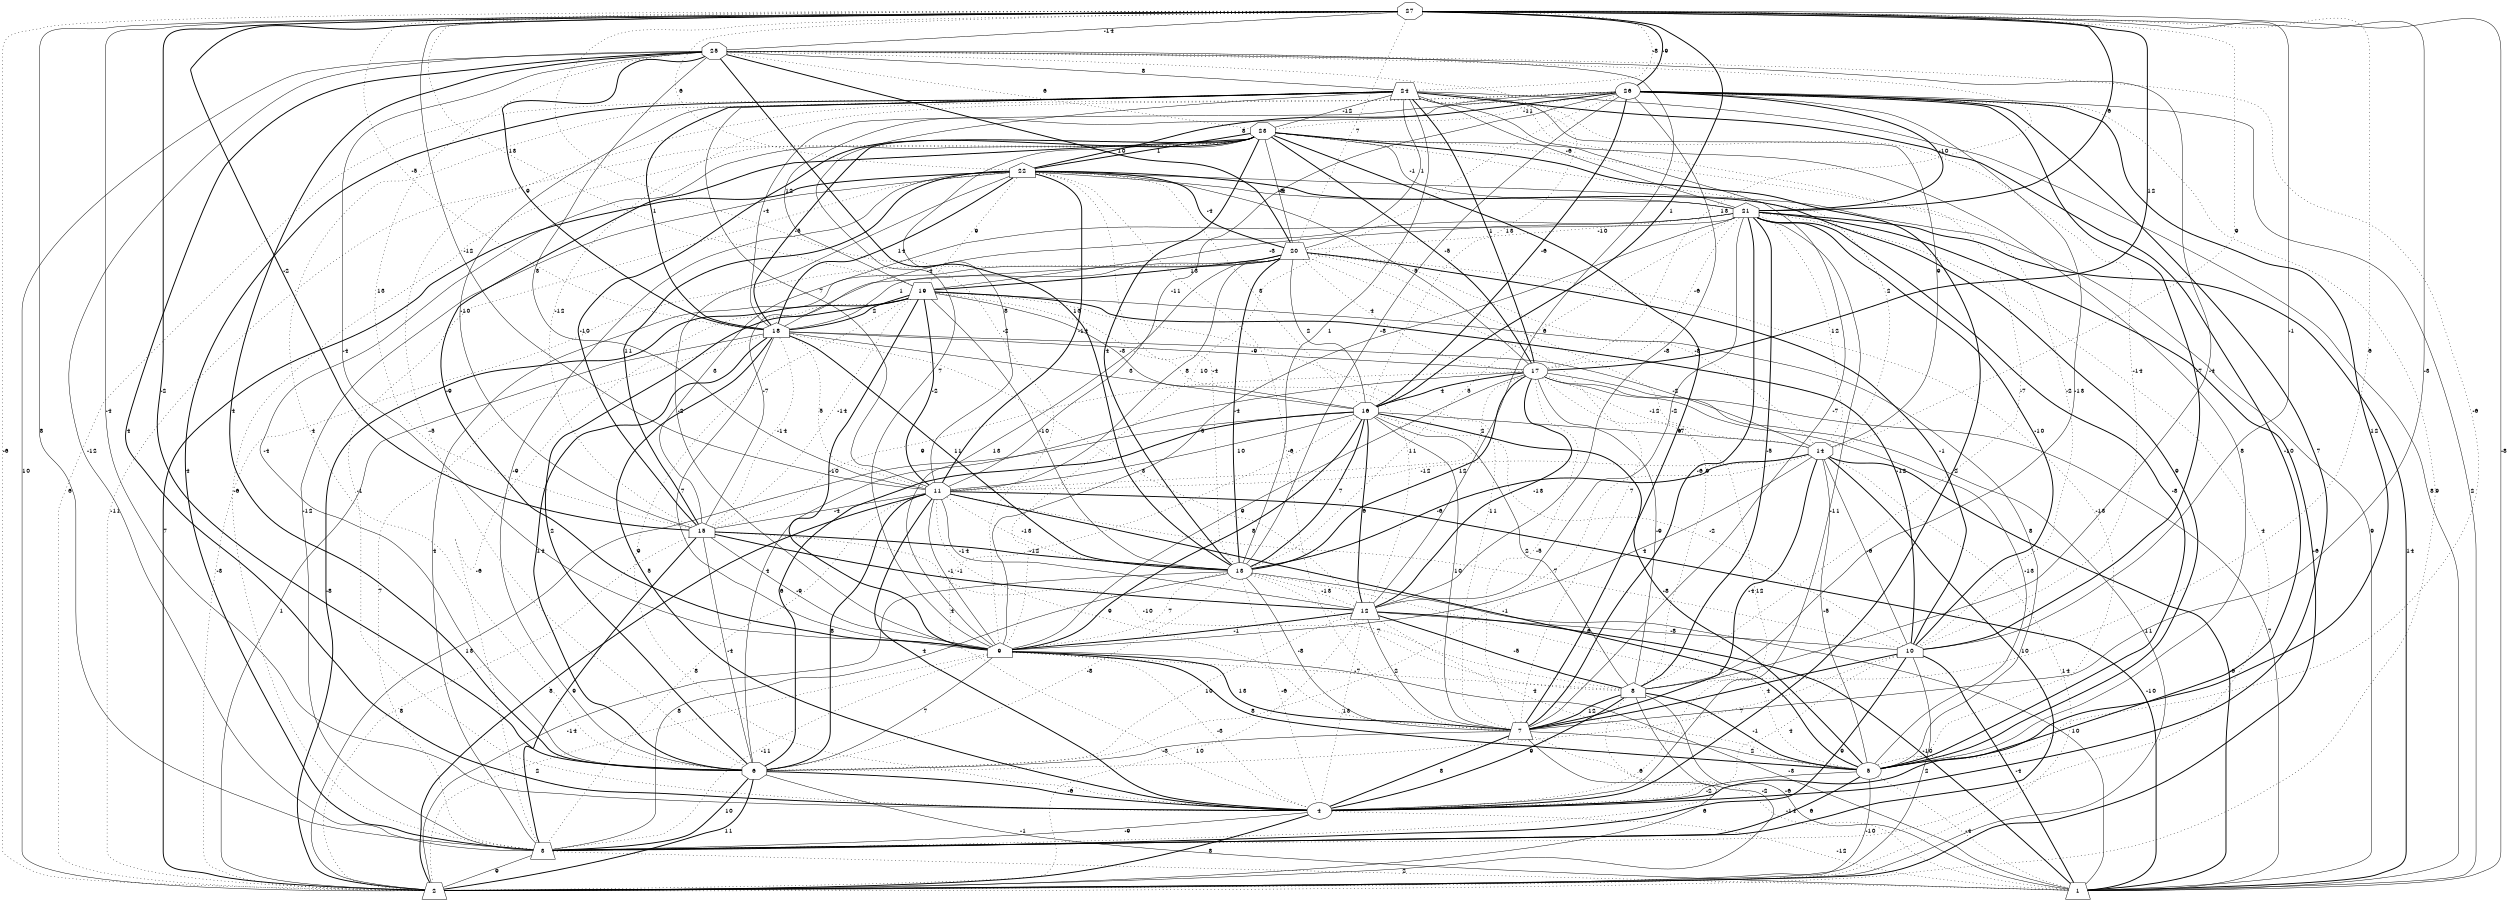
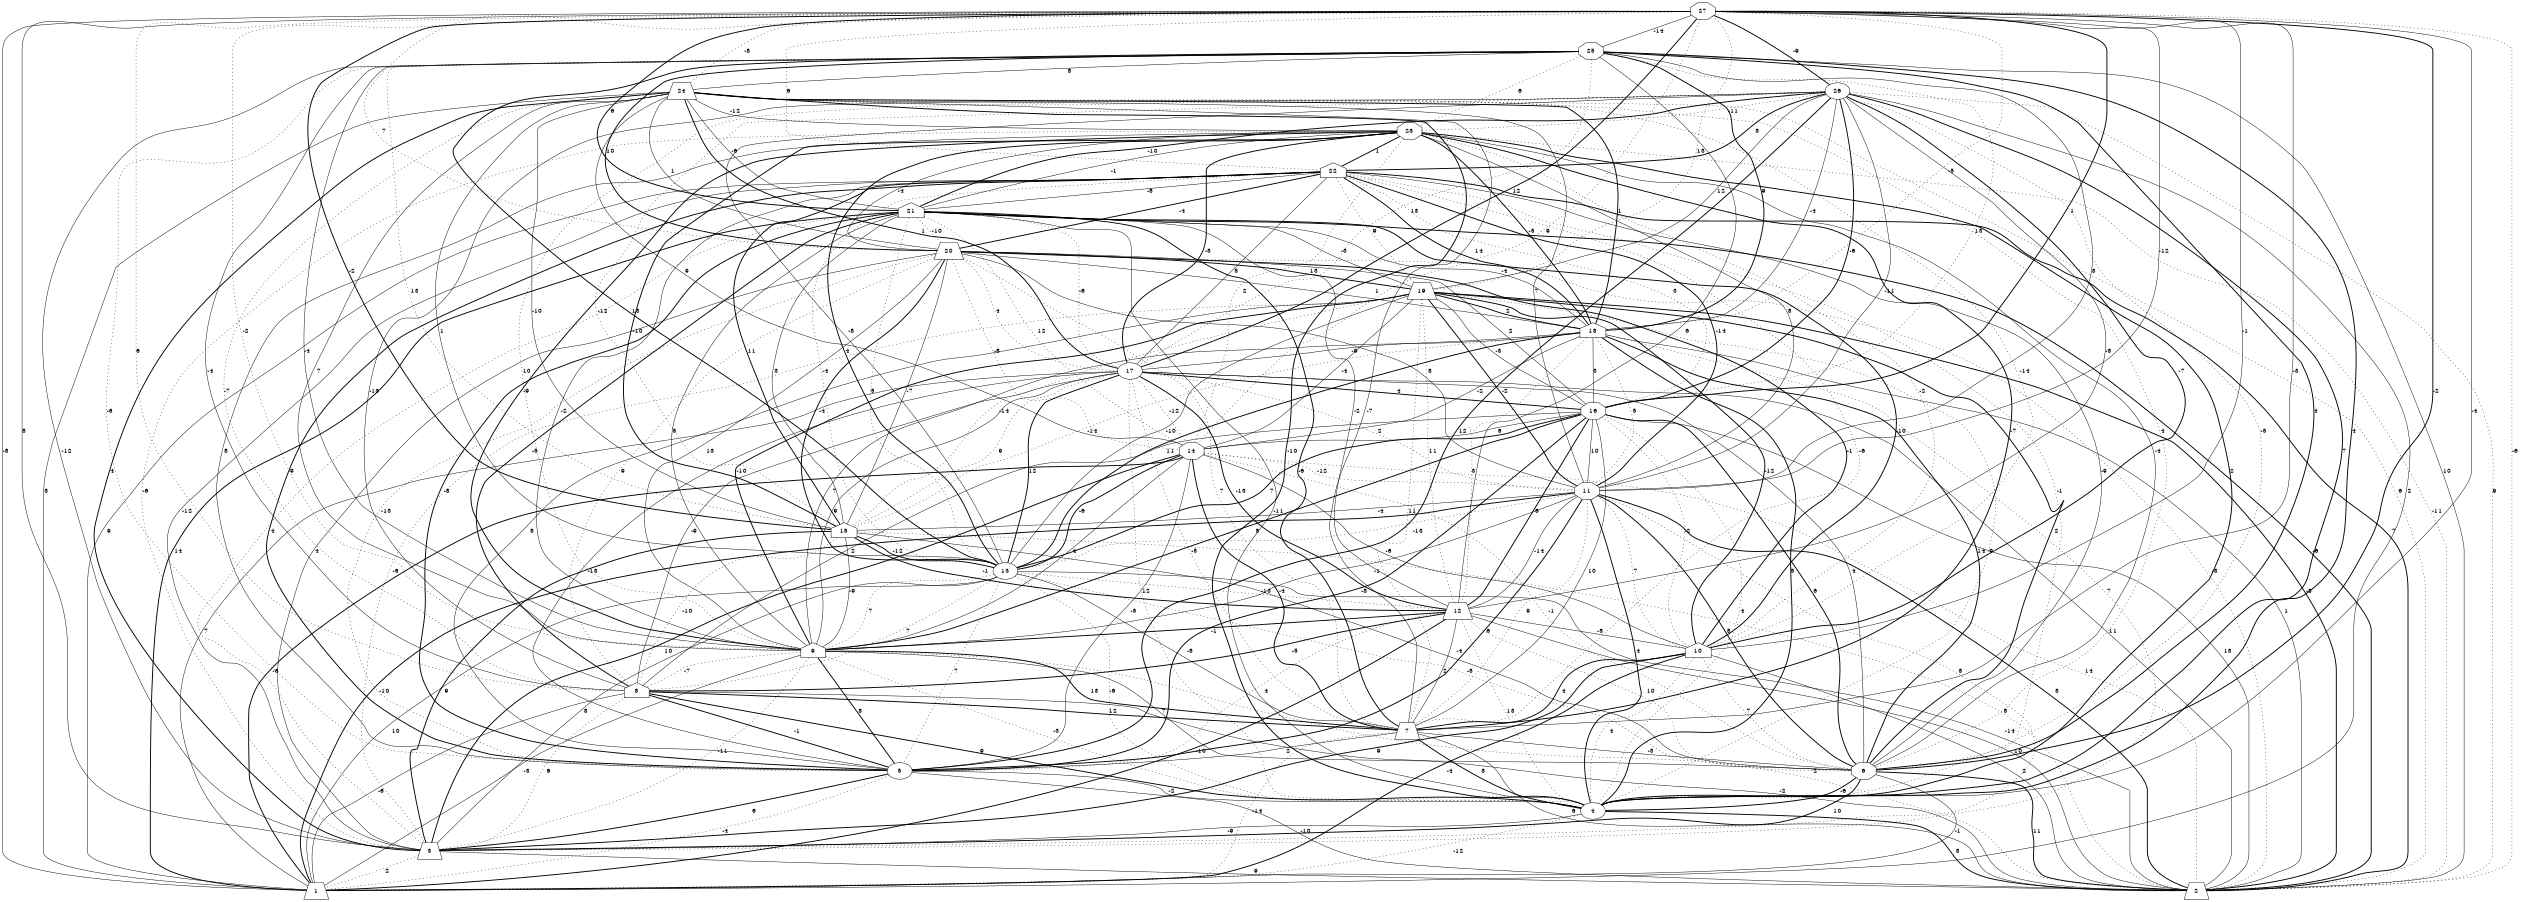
none -> (1331, 373)
(1047, 873) -> (1841, 703)
